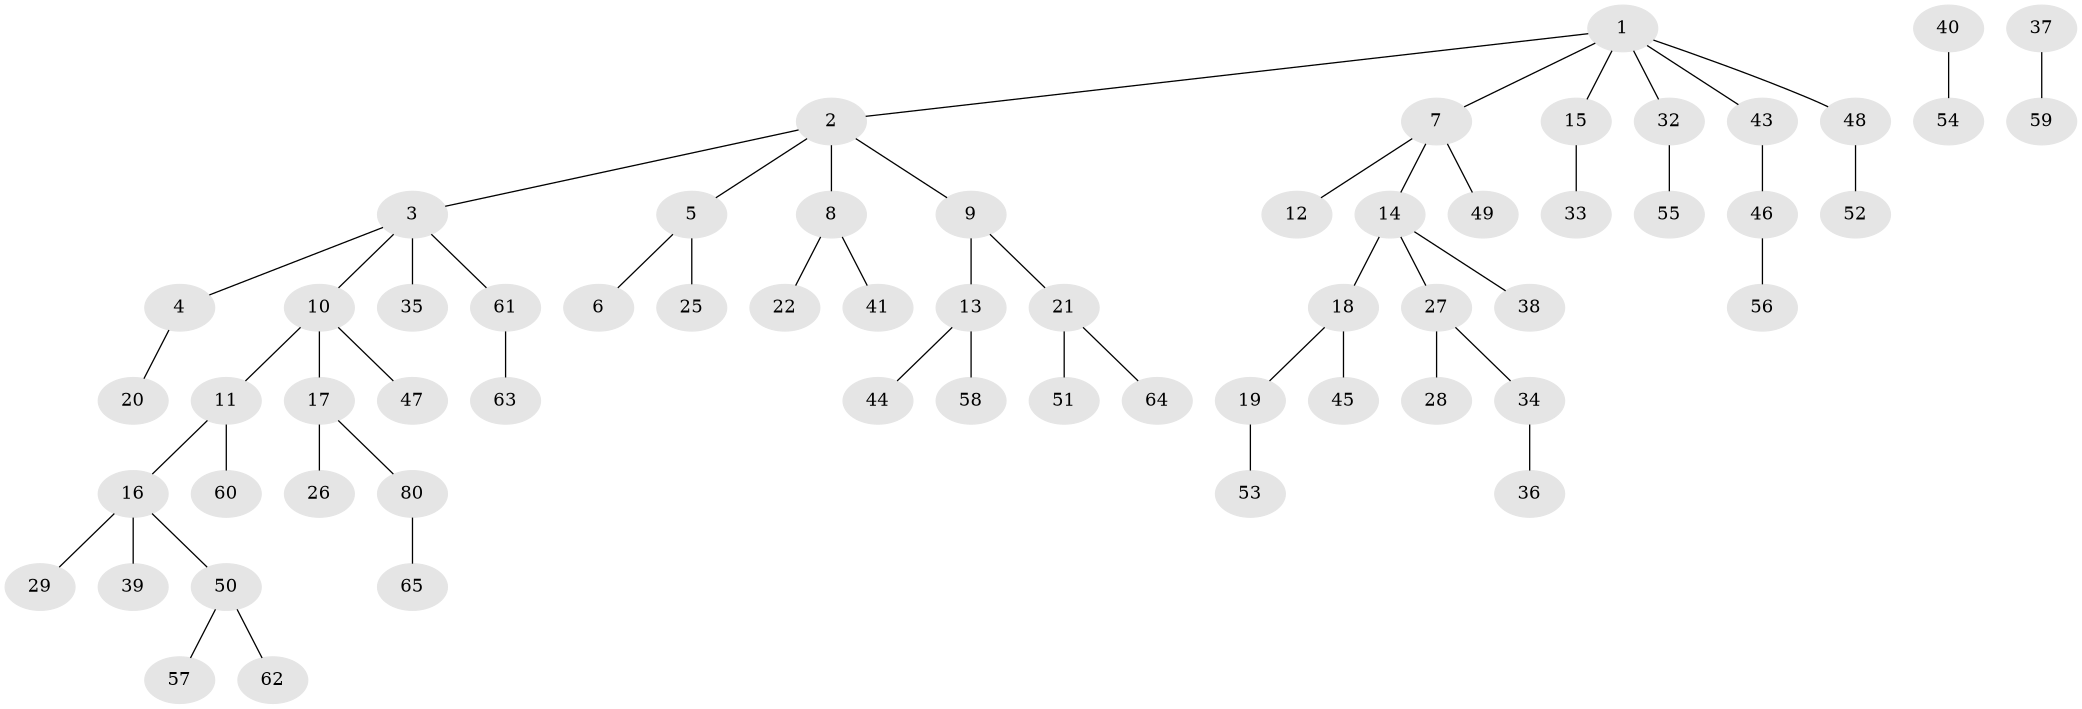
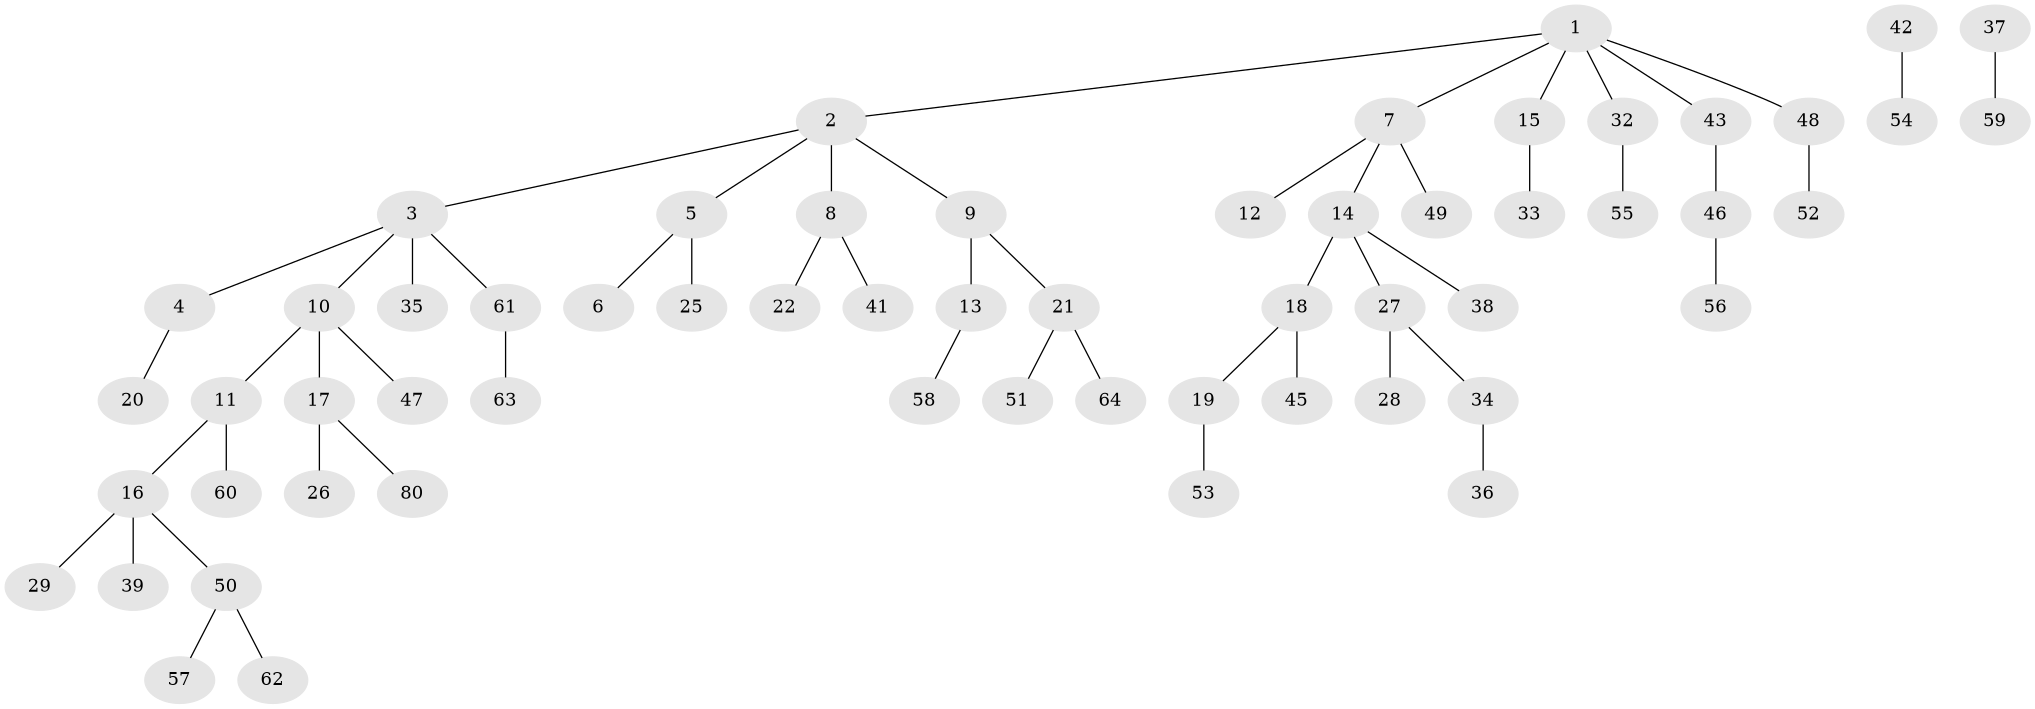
(1949, 28) -> (1902, 28)
(878, 401) -> none
(412, 587) -> none
